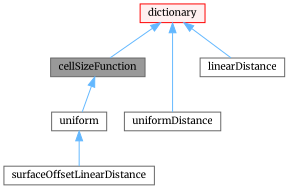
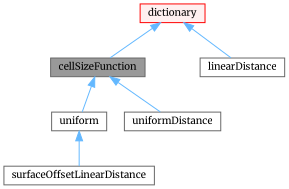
(173, 72) -> (139, 97)
